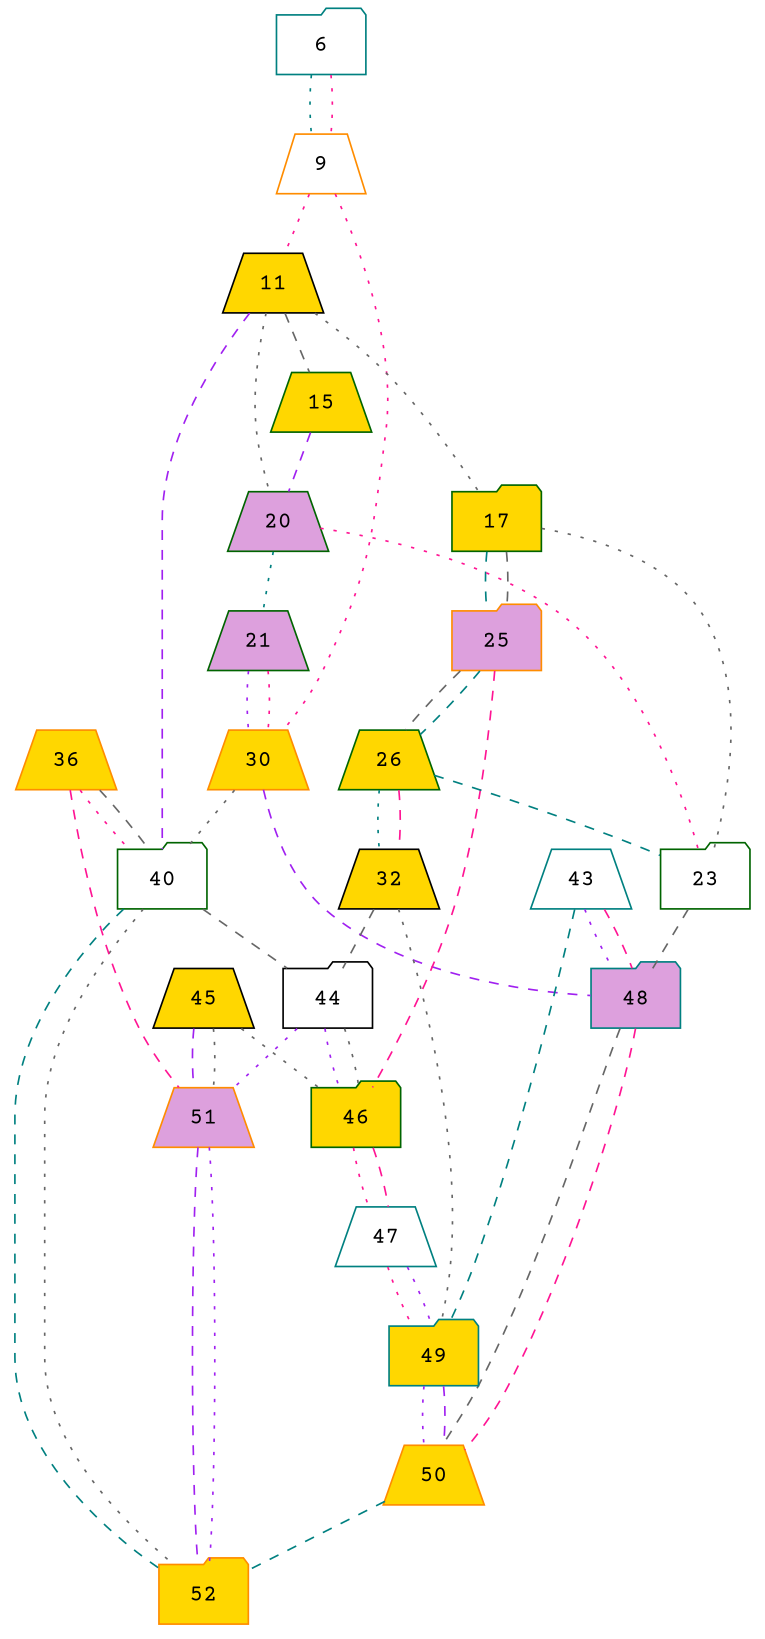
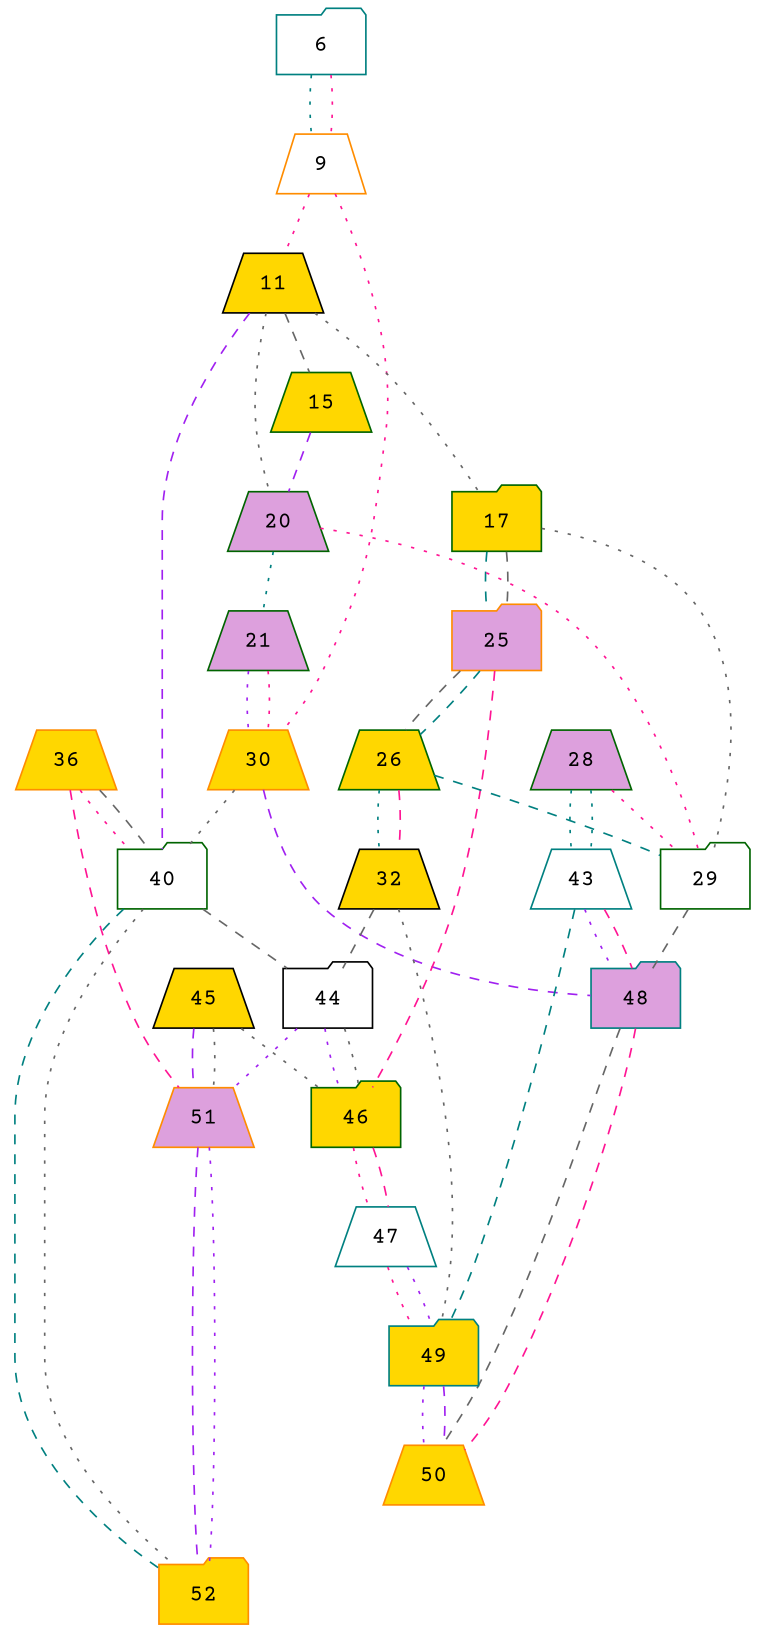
none -> (581, 760)
(705, 879) -> (705, 879)
(317, 1536) -> none
